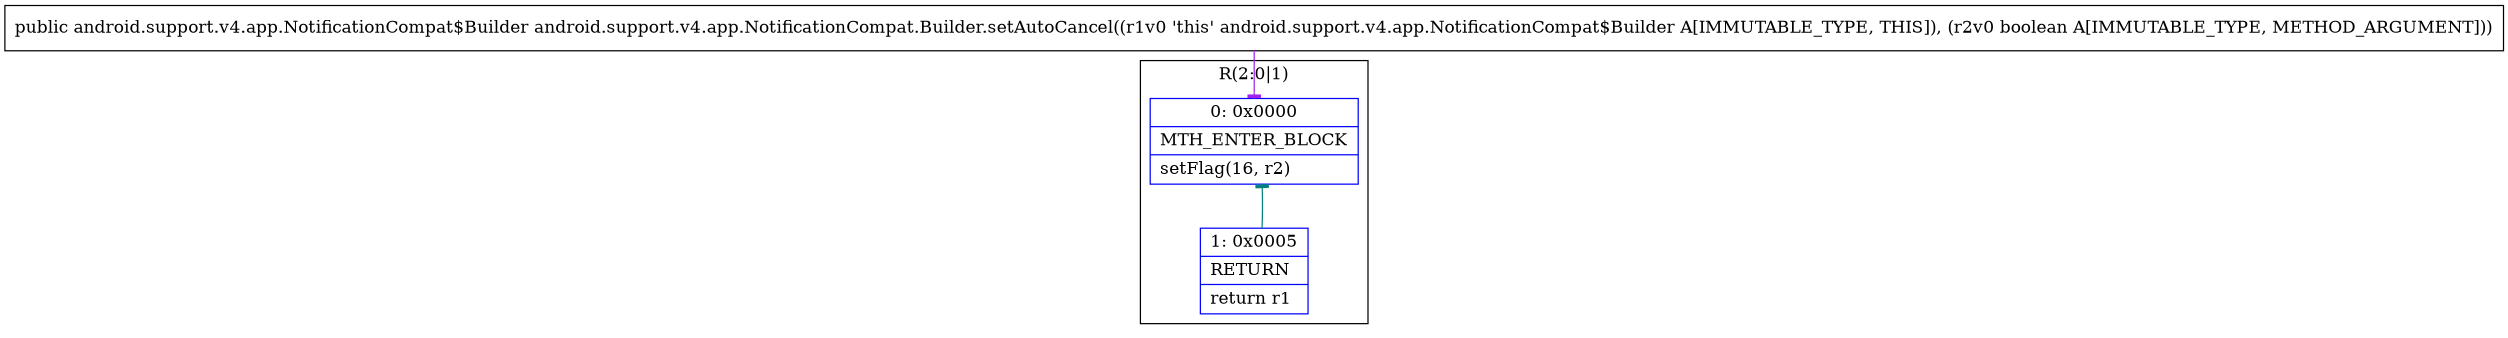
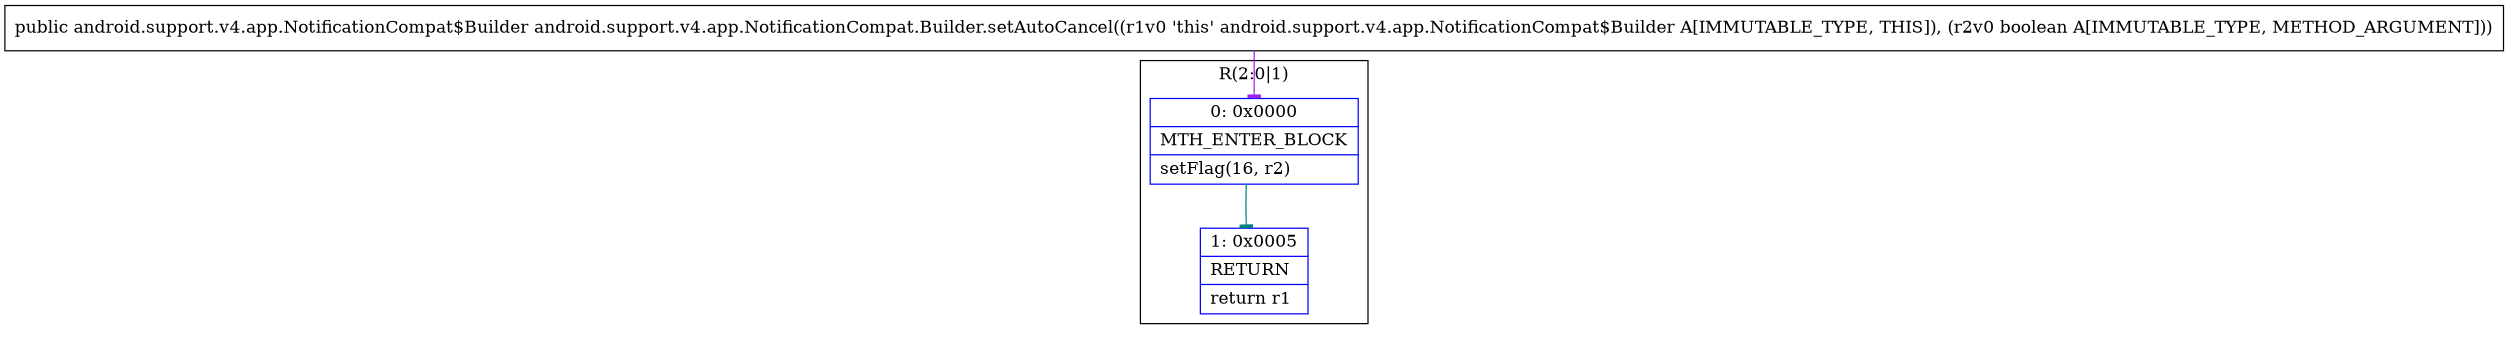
(1262, 209) -> (1246, 203)
